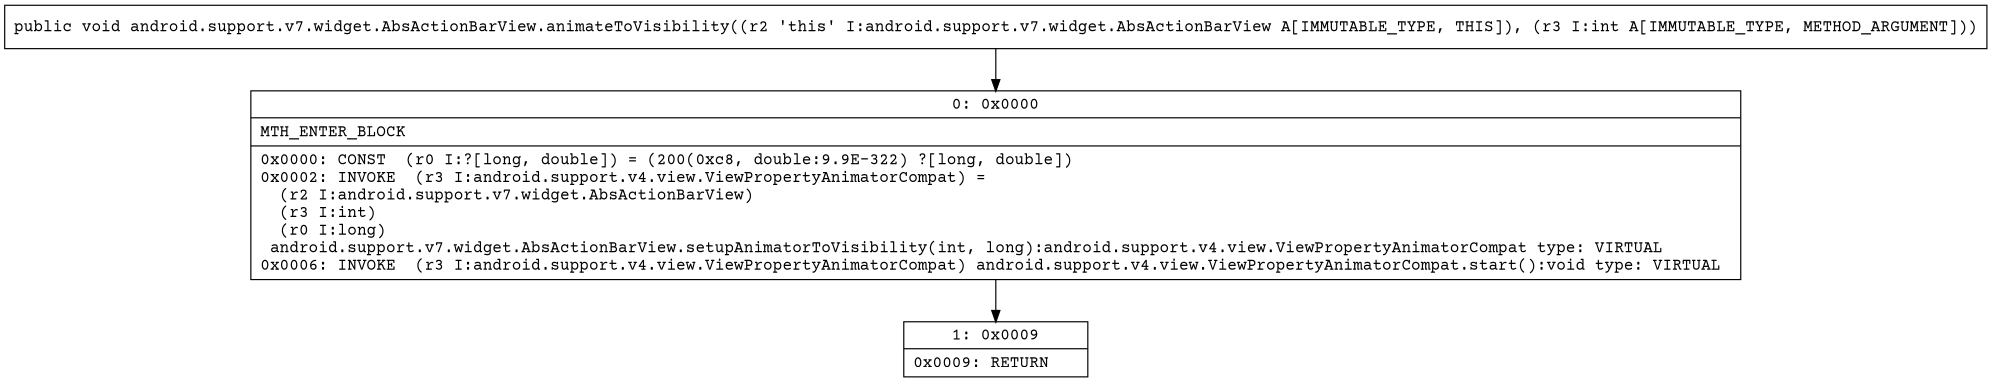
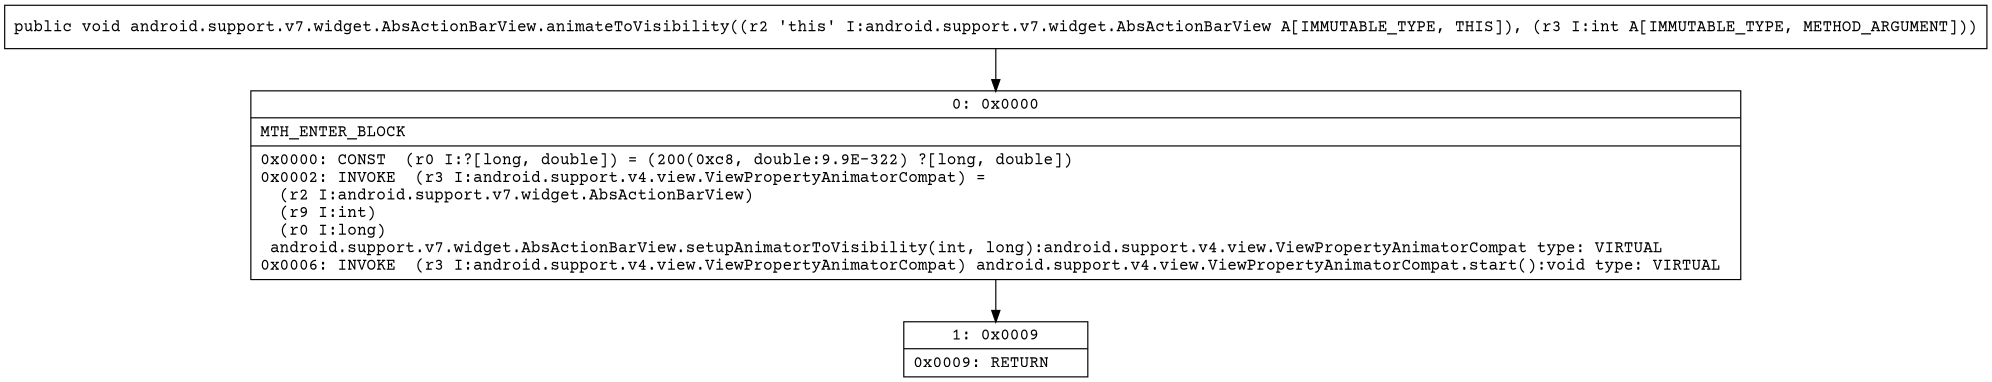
(319, 212) -> (319, 212)
